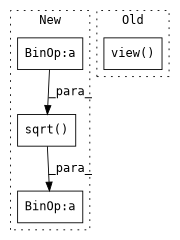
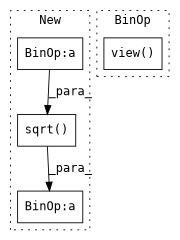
(133, 21) -> (133, 21)
